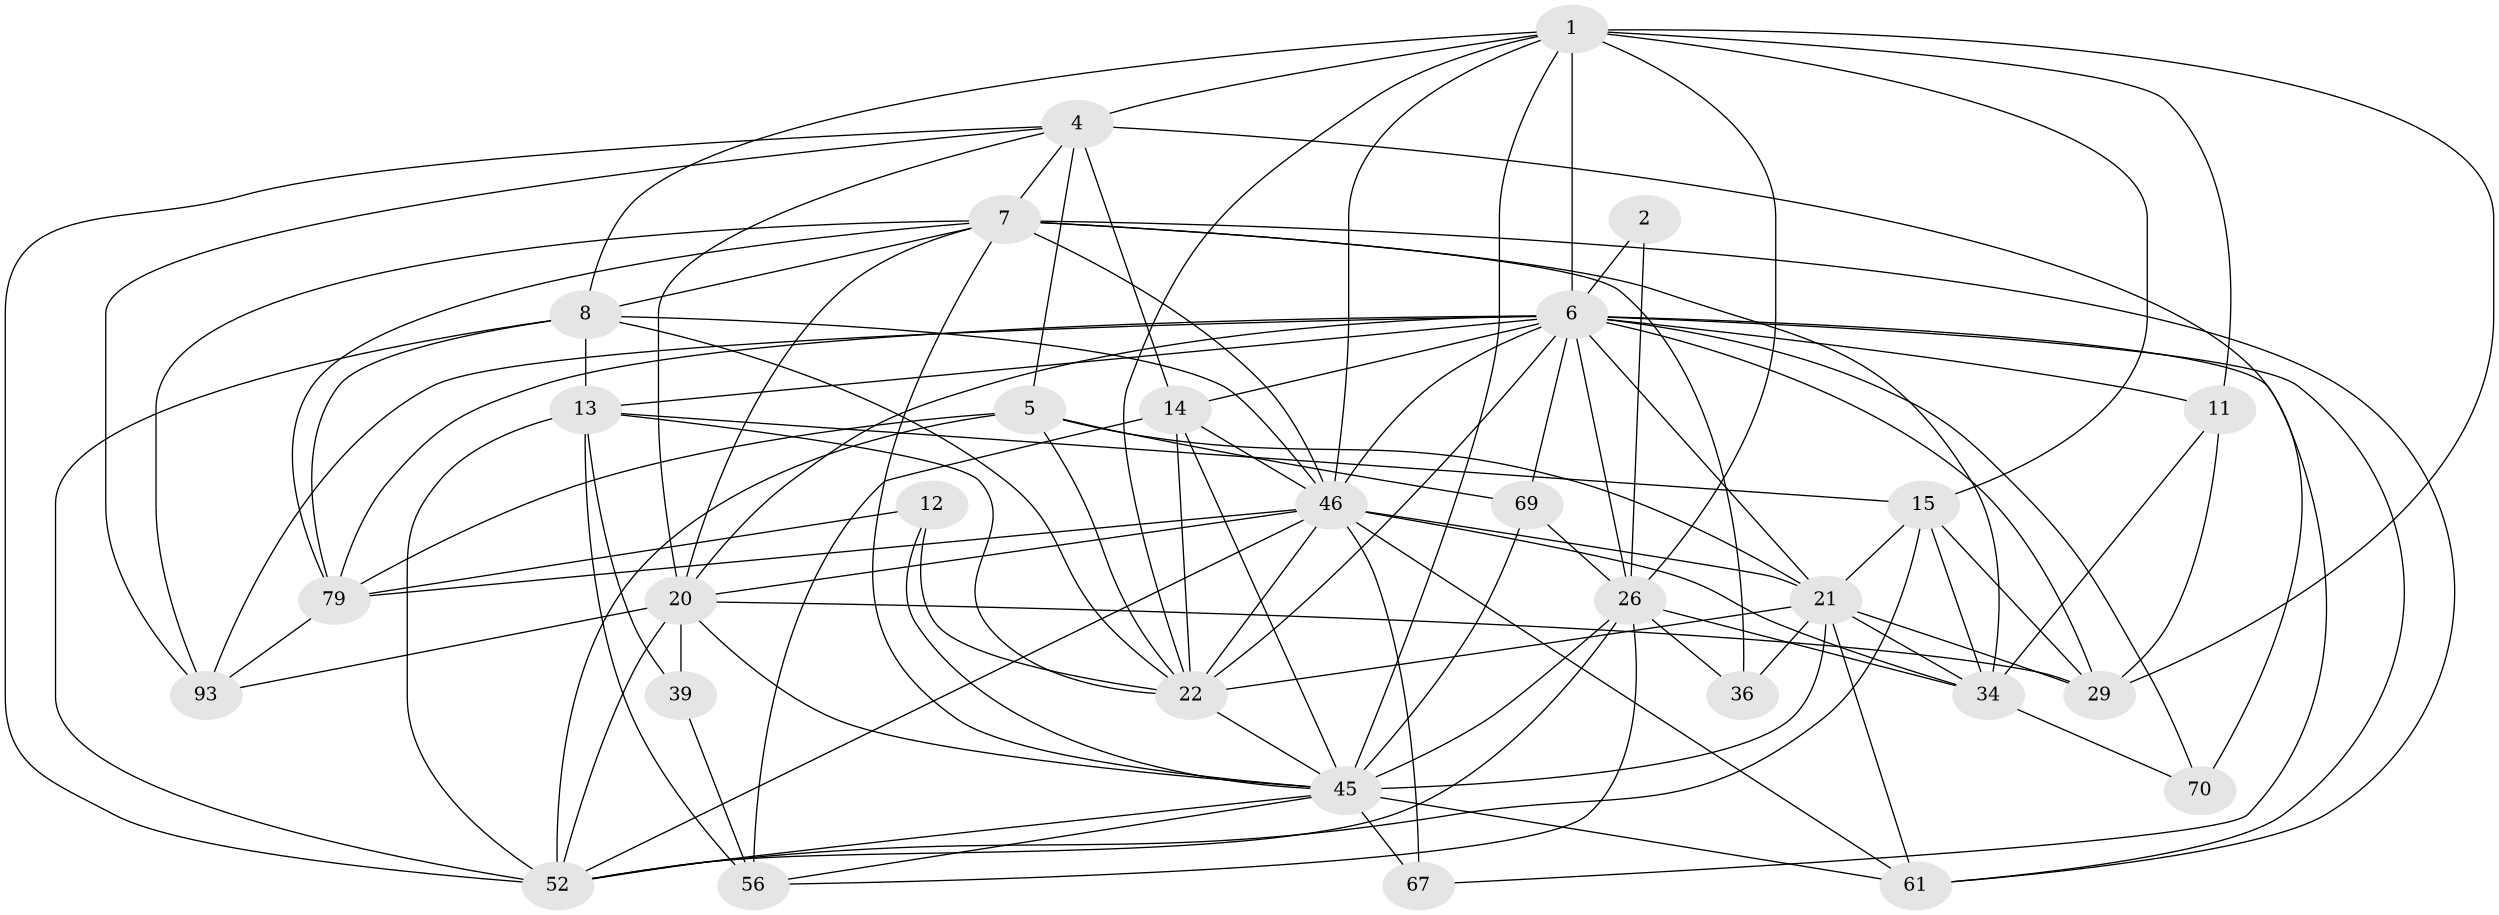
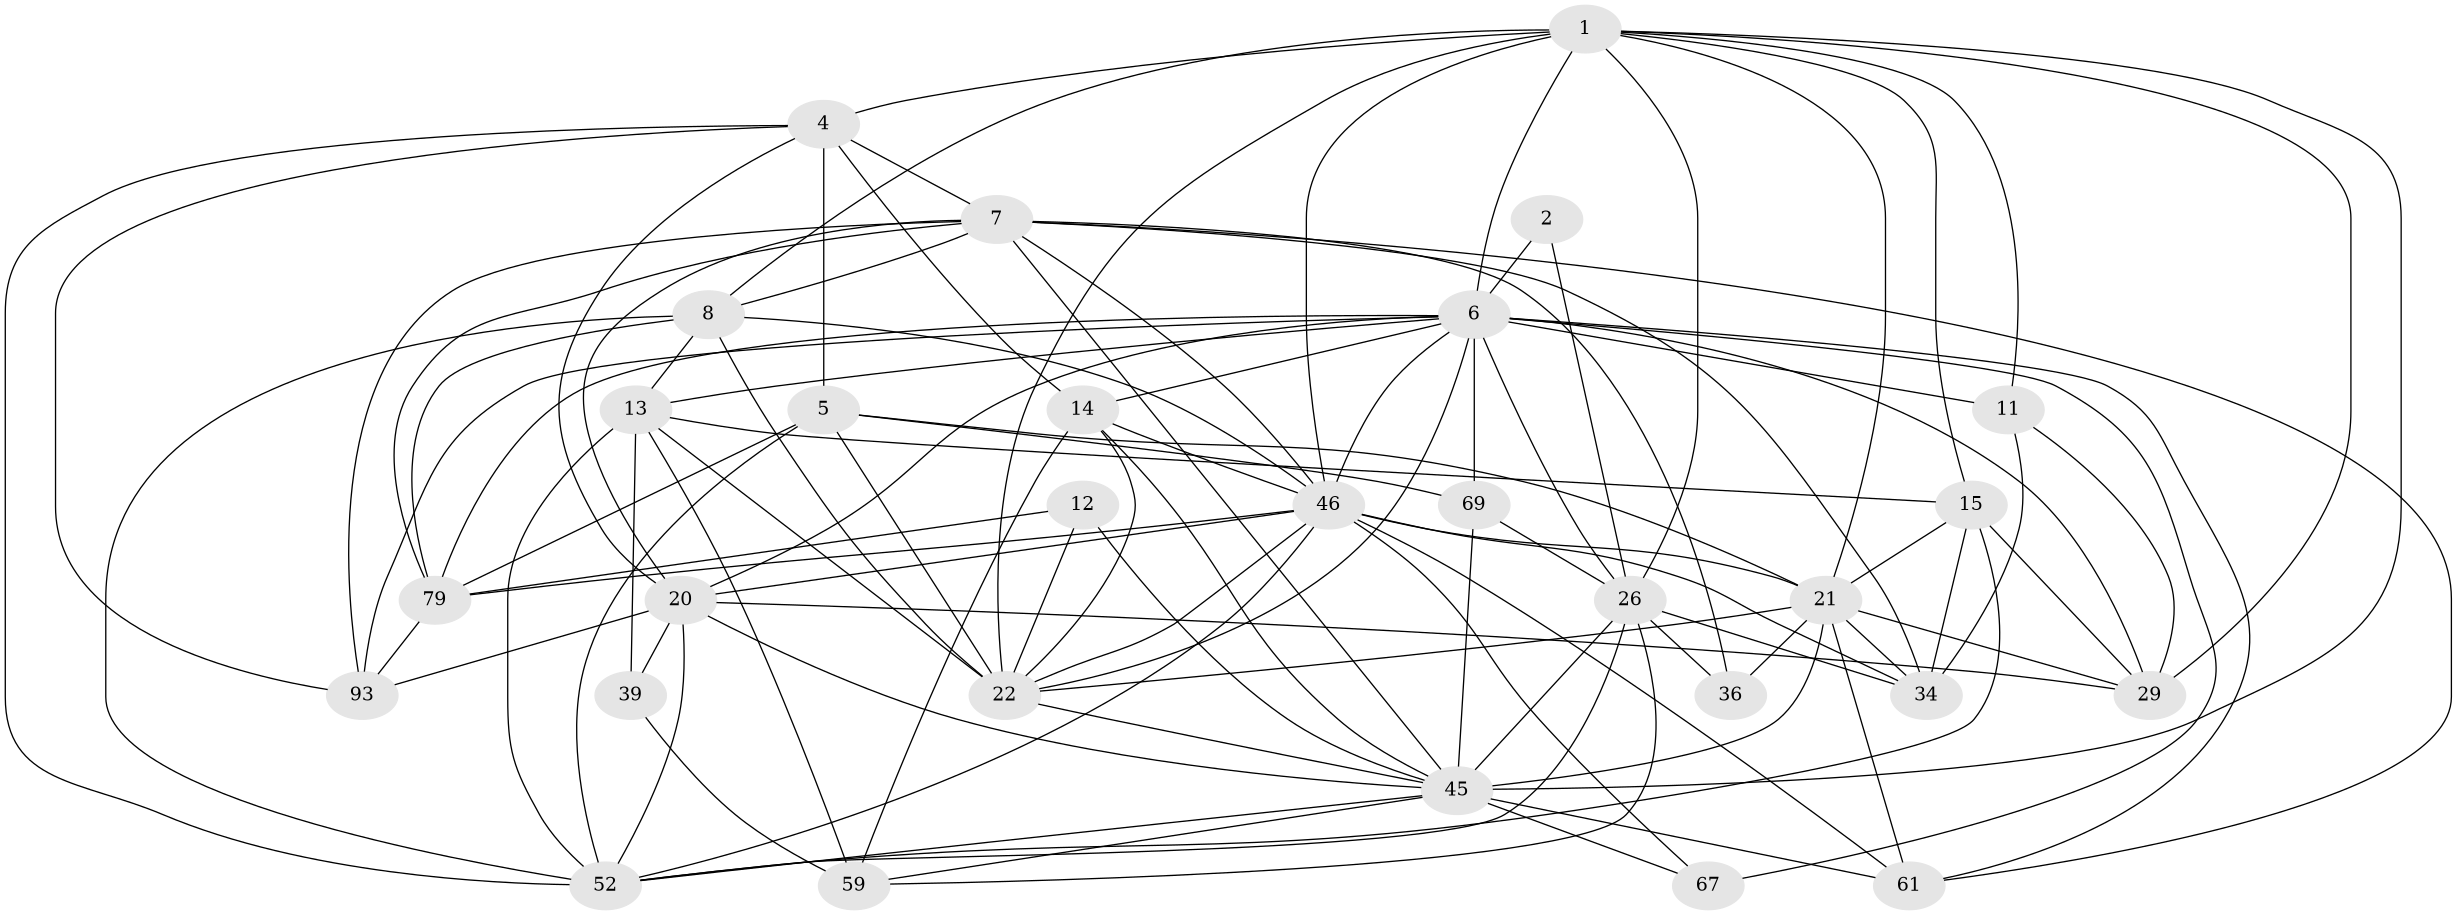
(1699, 457) -> (1885, 227)
(2200, 791) -> none
(754, 886) -> (854, 886)
